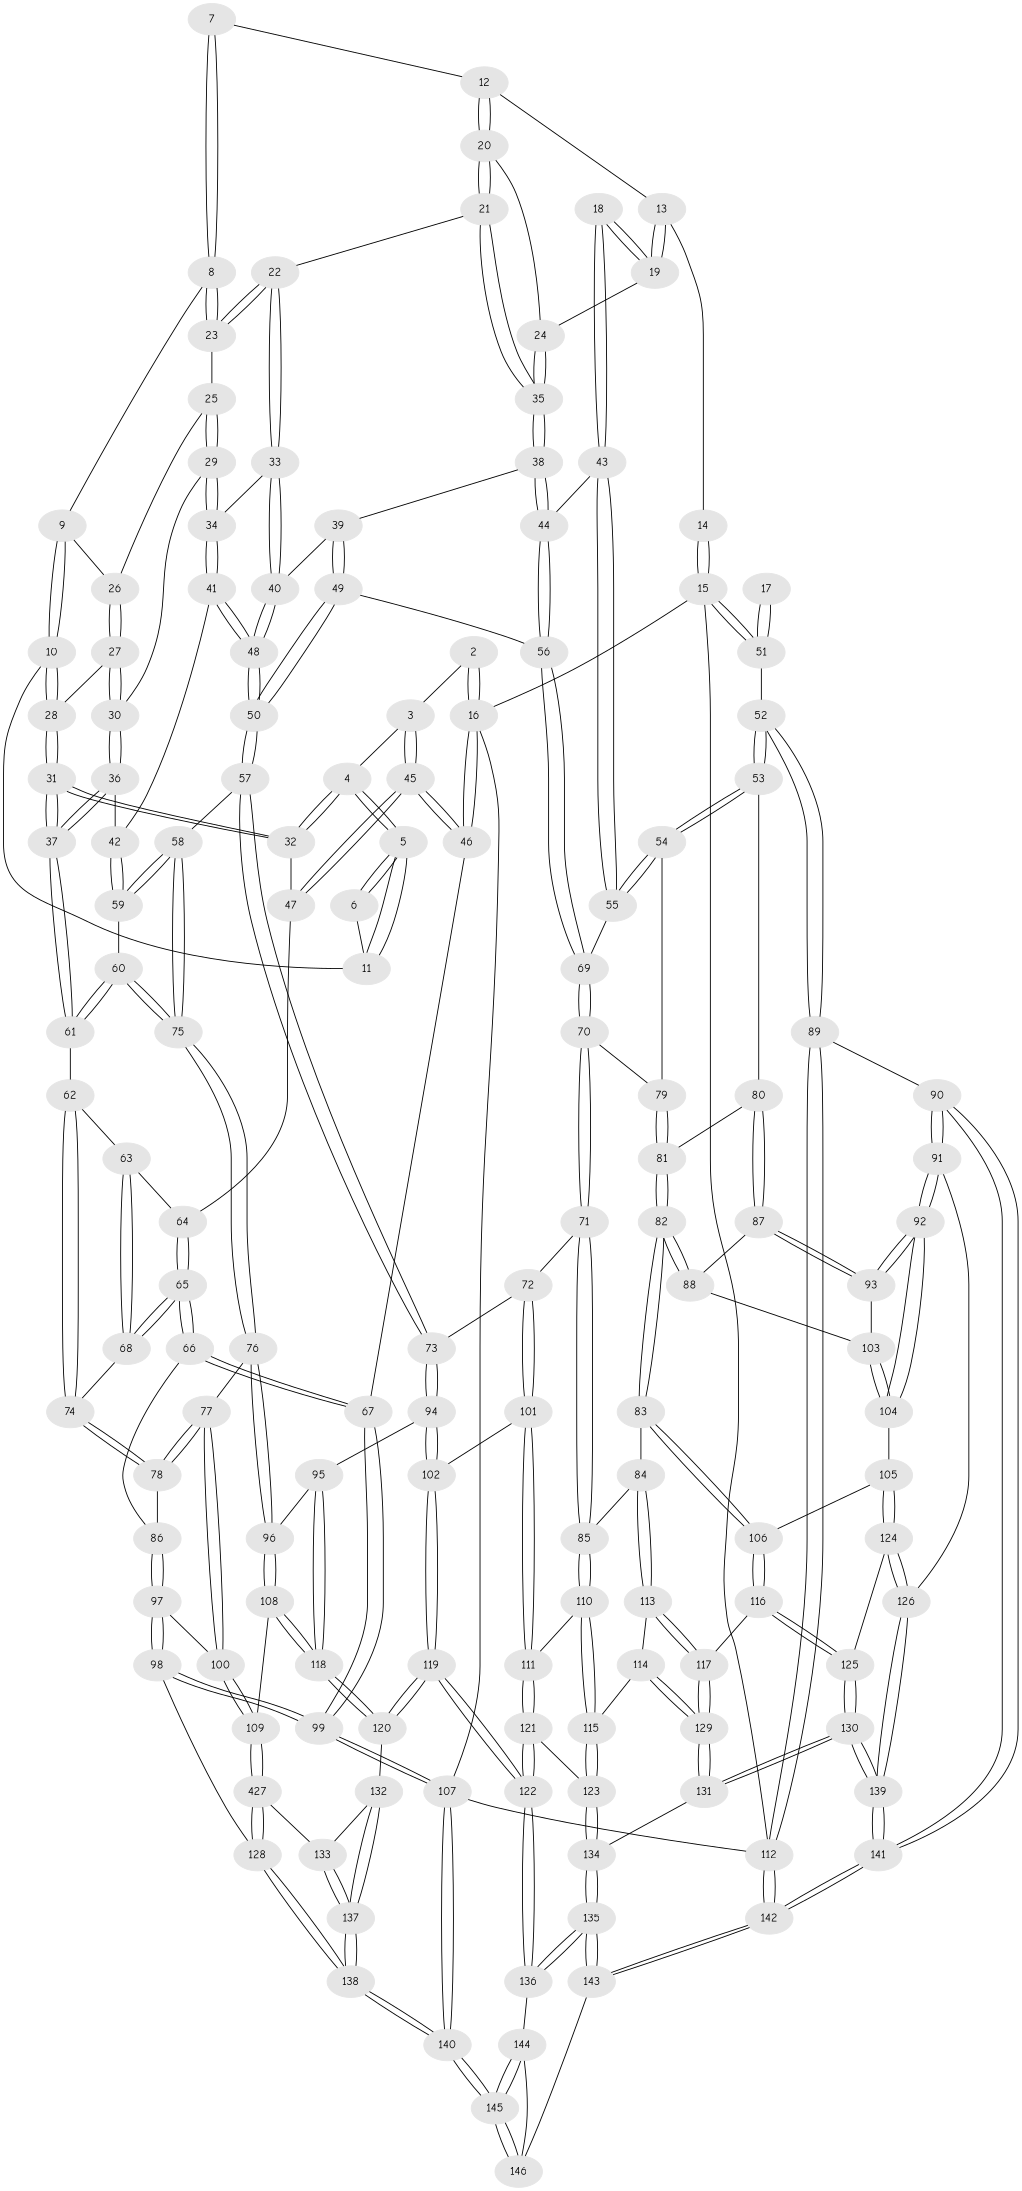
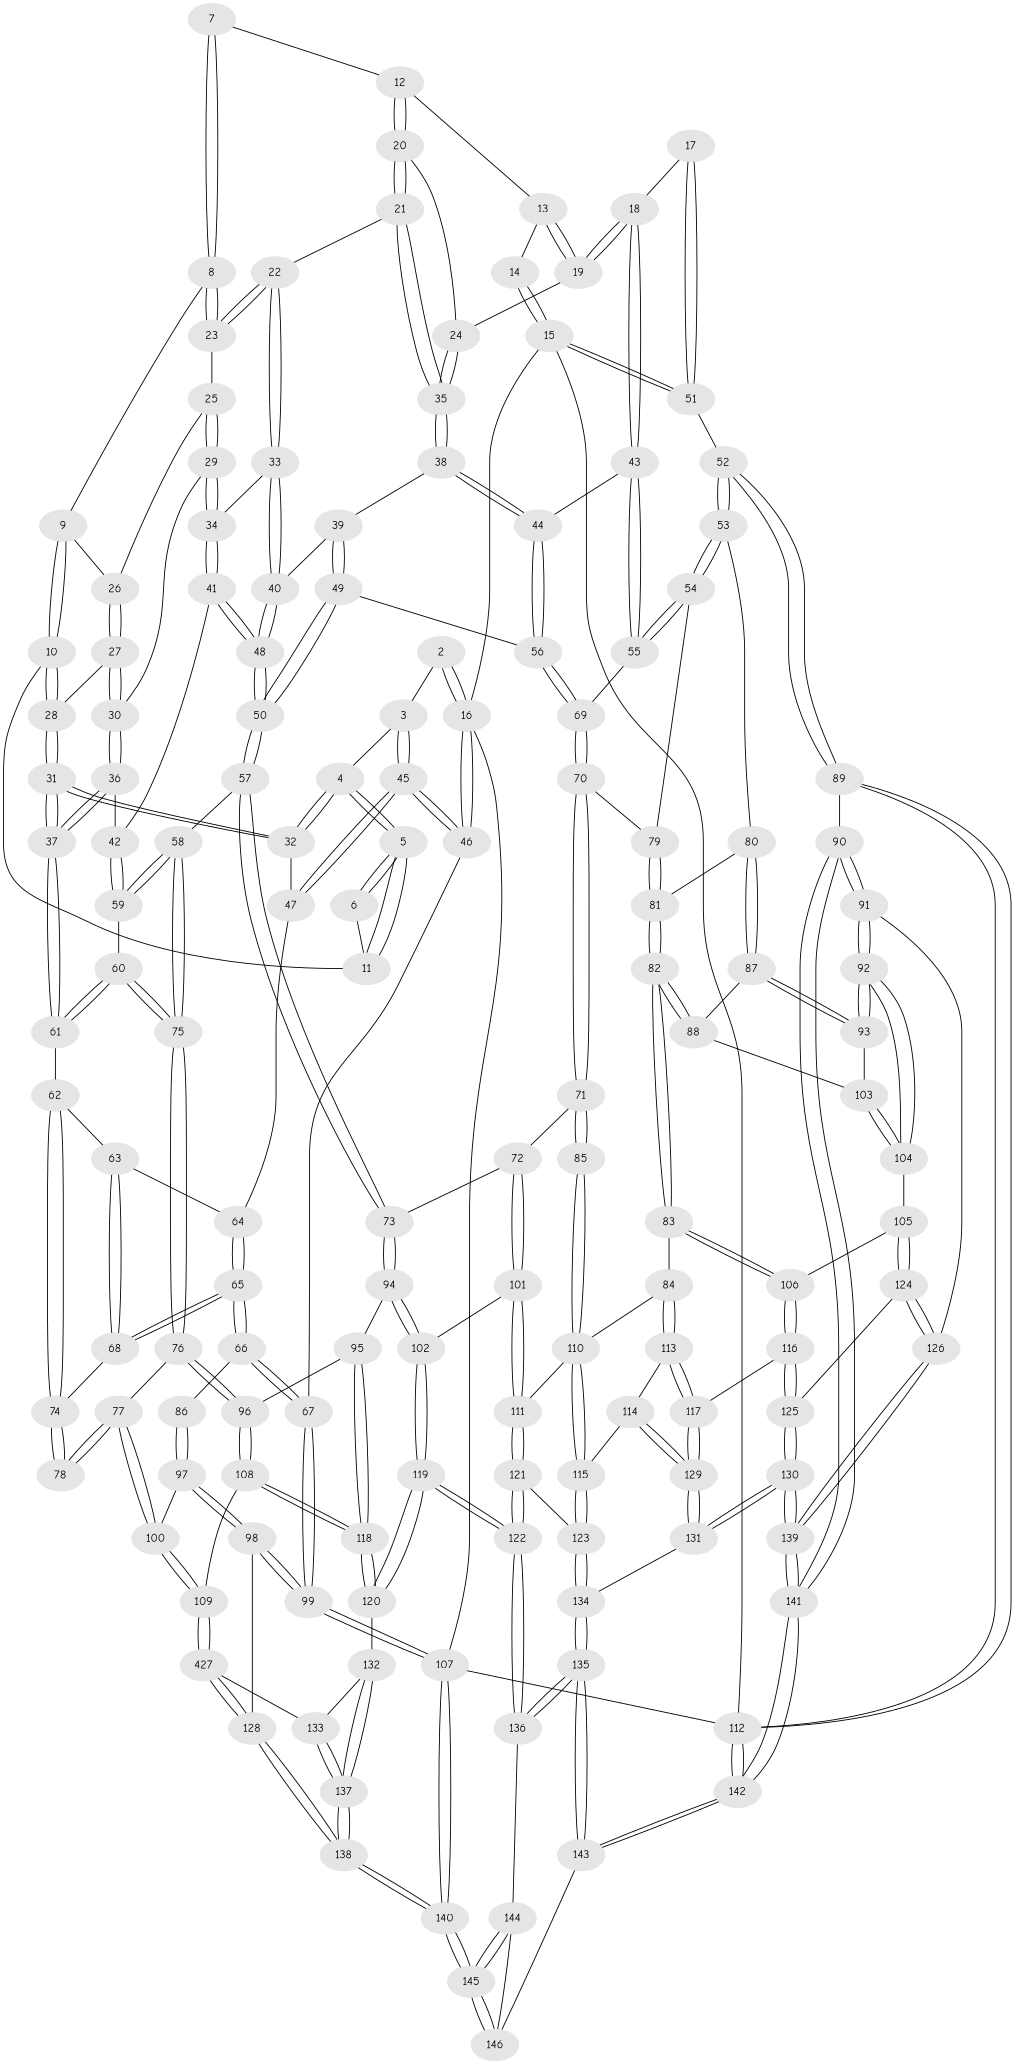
none -> (663, 178)
(157, 1507) -> none
(613, 1507) -> (623, 1317)
